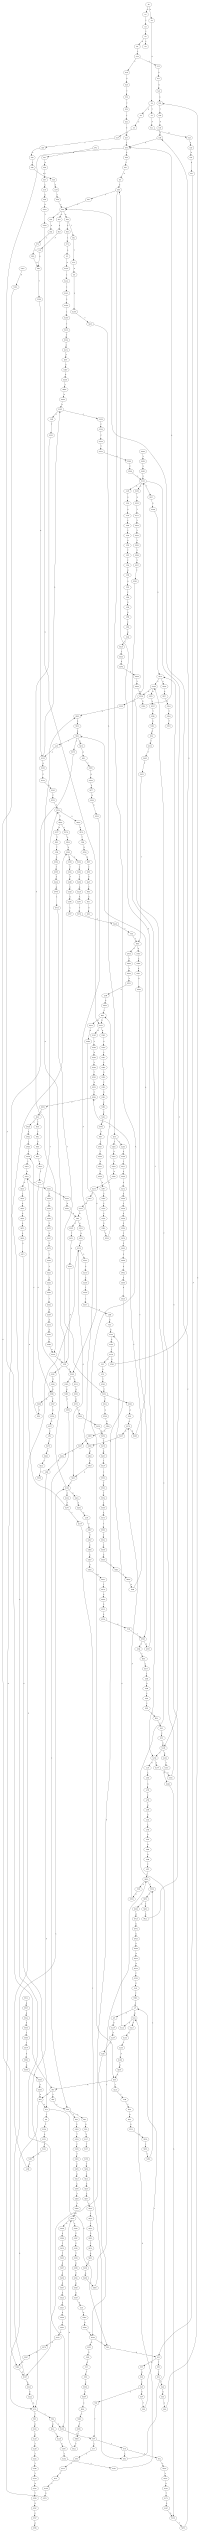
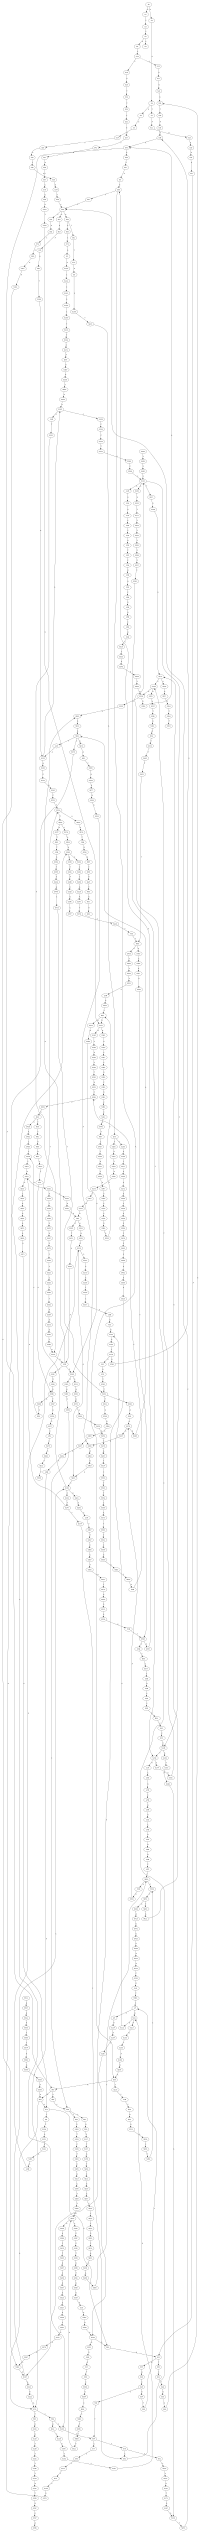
(126, 142) -> (113, 145)
(35, 262) -> (28, 262)
none -> (86, 2154)
